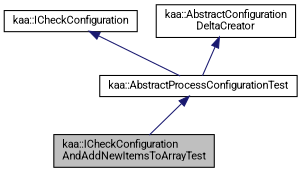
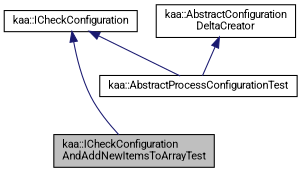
(165, 119) -> (89, 92)
